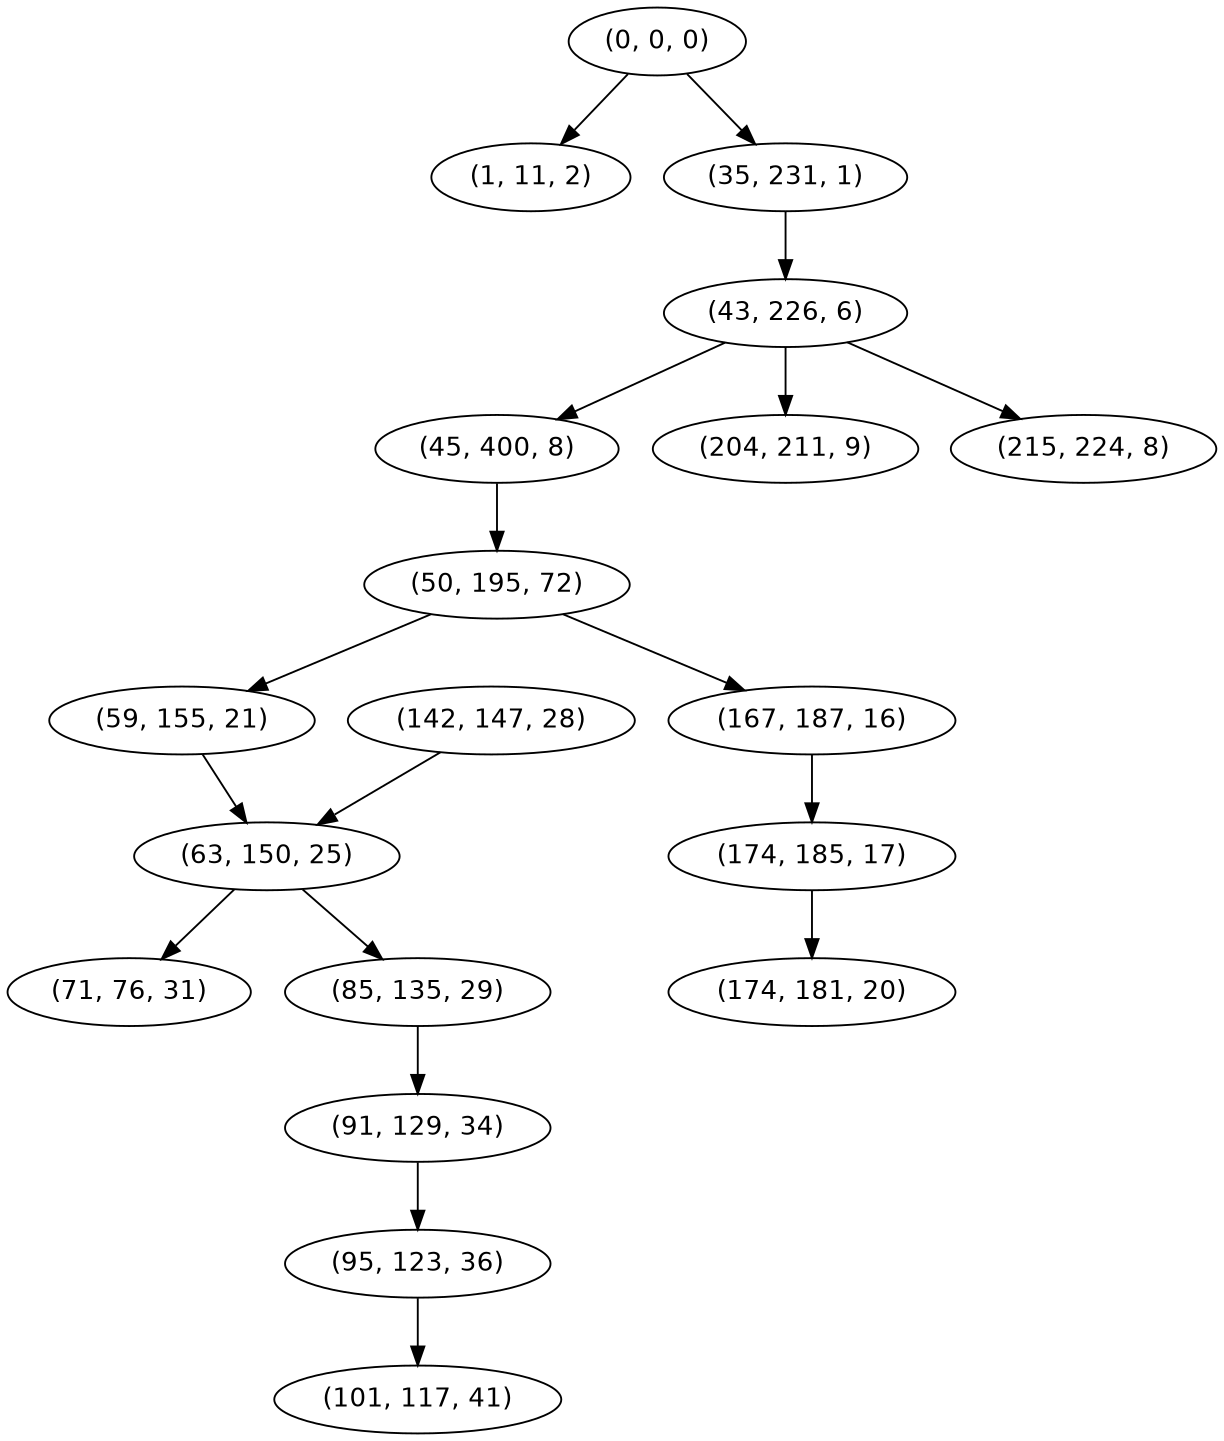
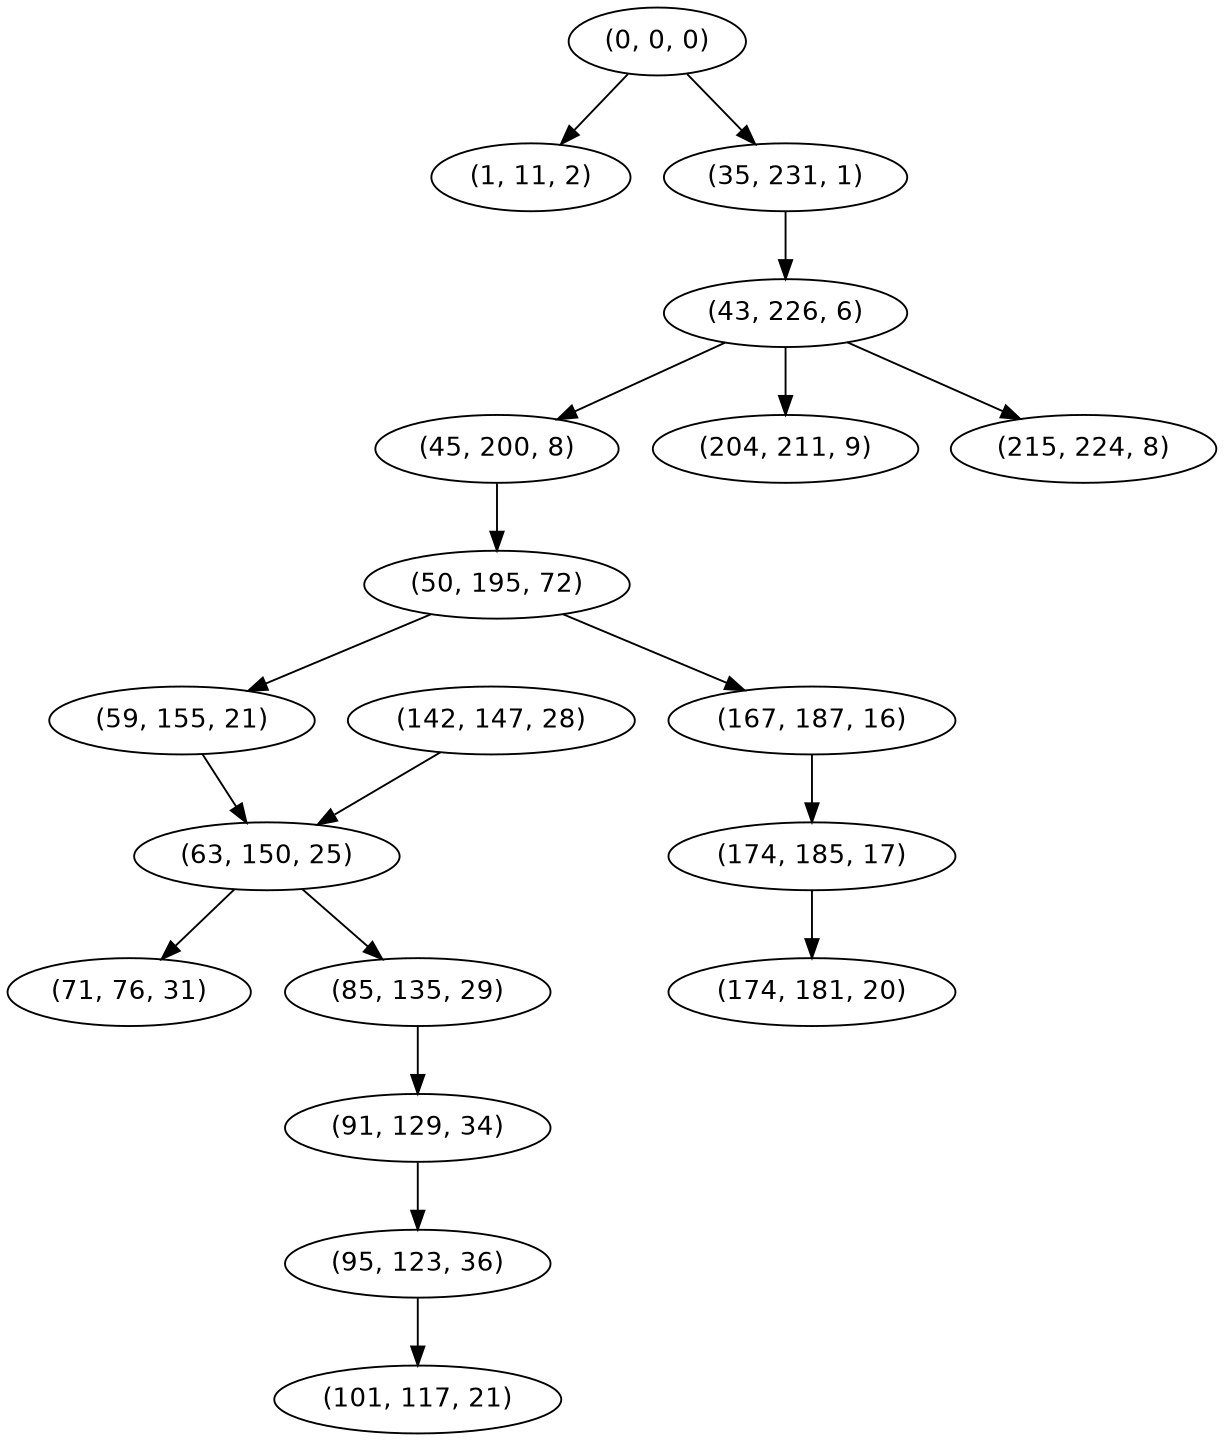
(497, 449) -> (497, 449)
(418, 1399) -> (418, 1399)
